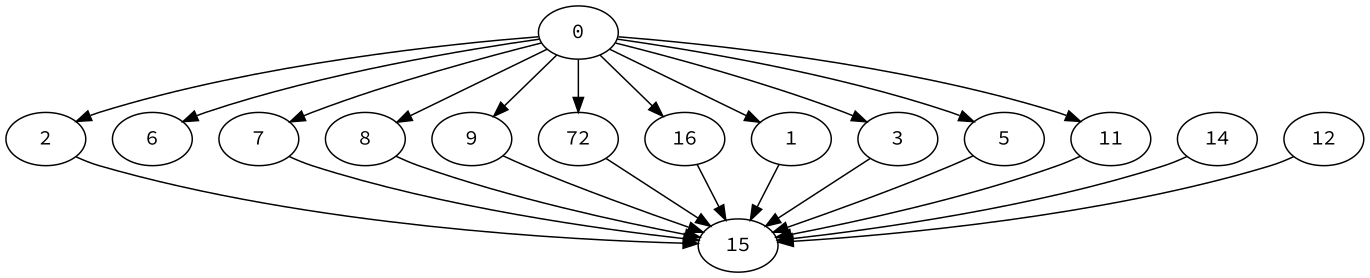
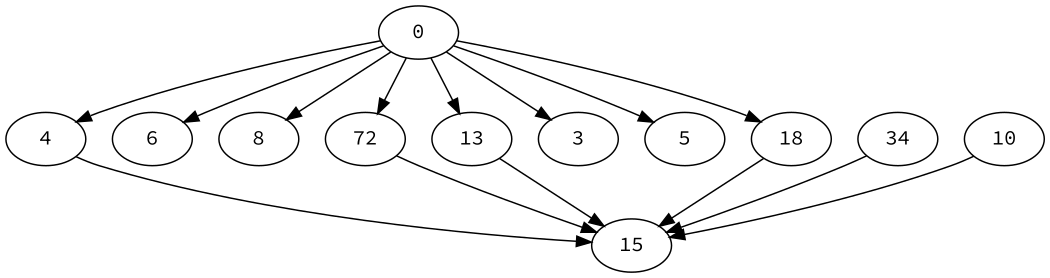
(46, 139) -> (46, 139)
(259, 139) -> none
(472, 139) -> none
(685, 139) -> (472, 139)
(791, 139) -> none
(1111, 139) -> (791, 139)
(1217, 139) -> (898, 139)
(1324, 139) -> (1004, 139)
(824, 188) -> none
(881, 193) -> none
(539, 202) -> none
